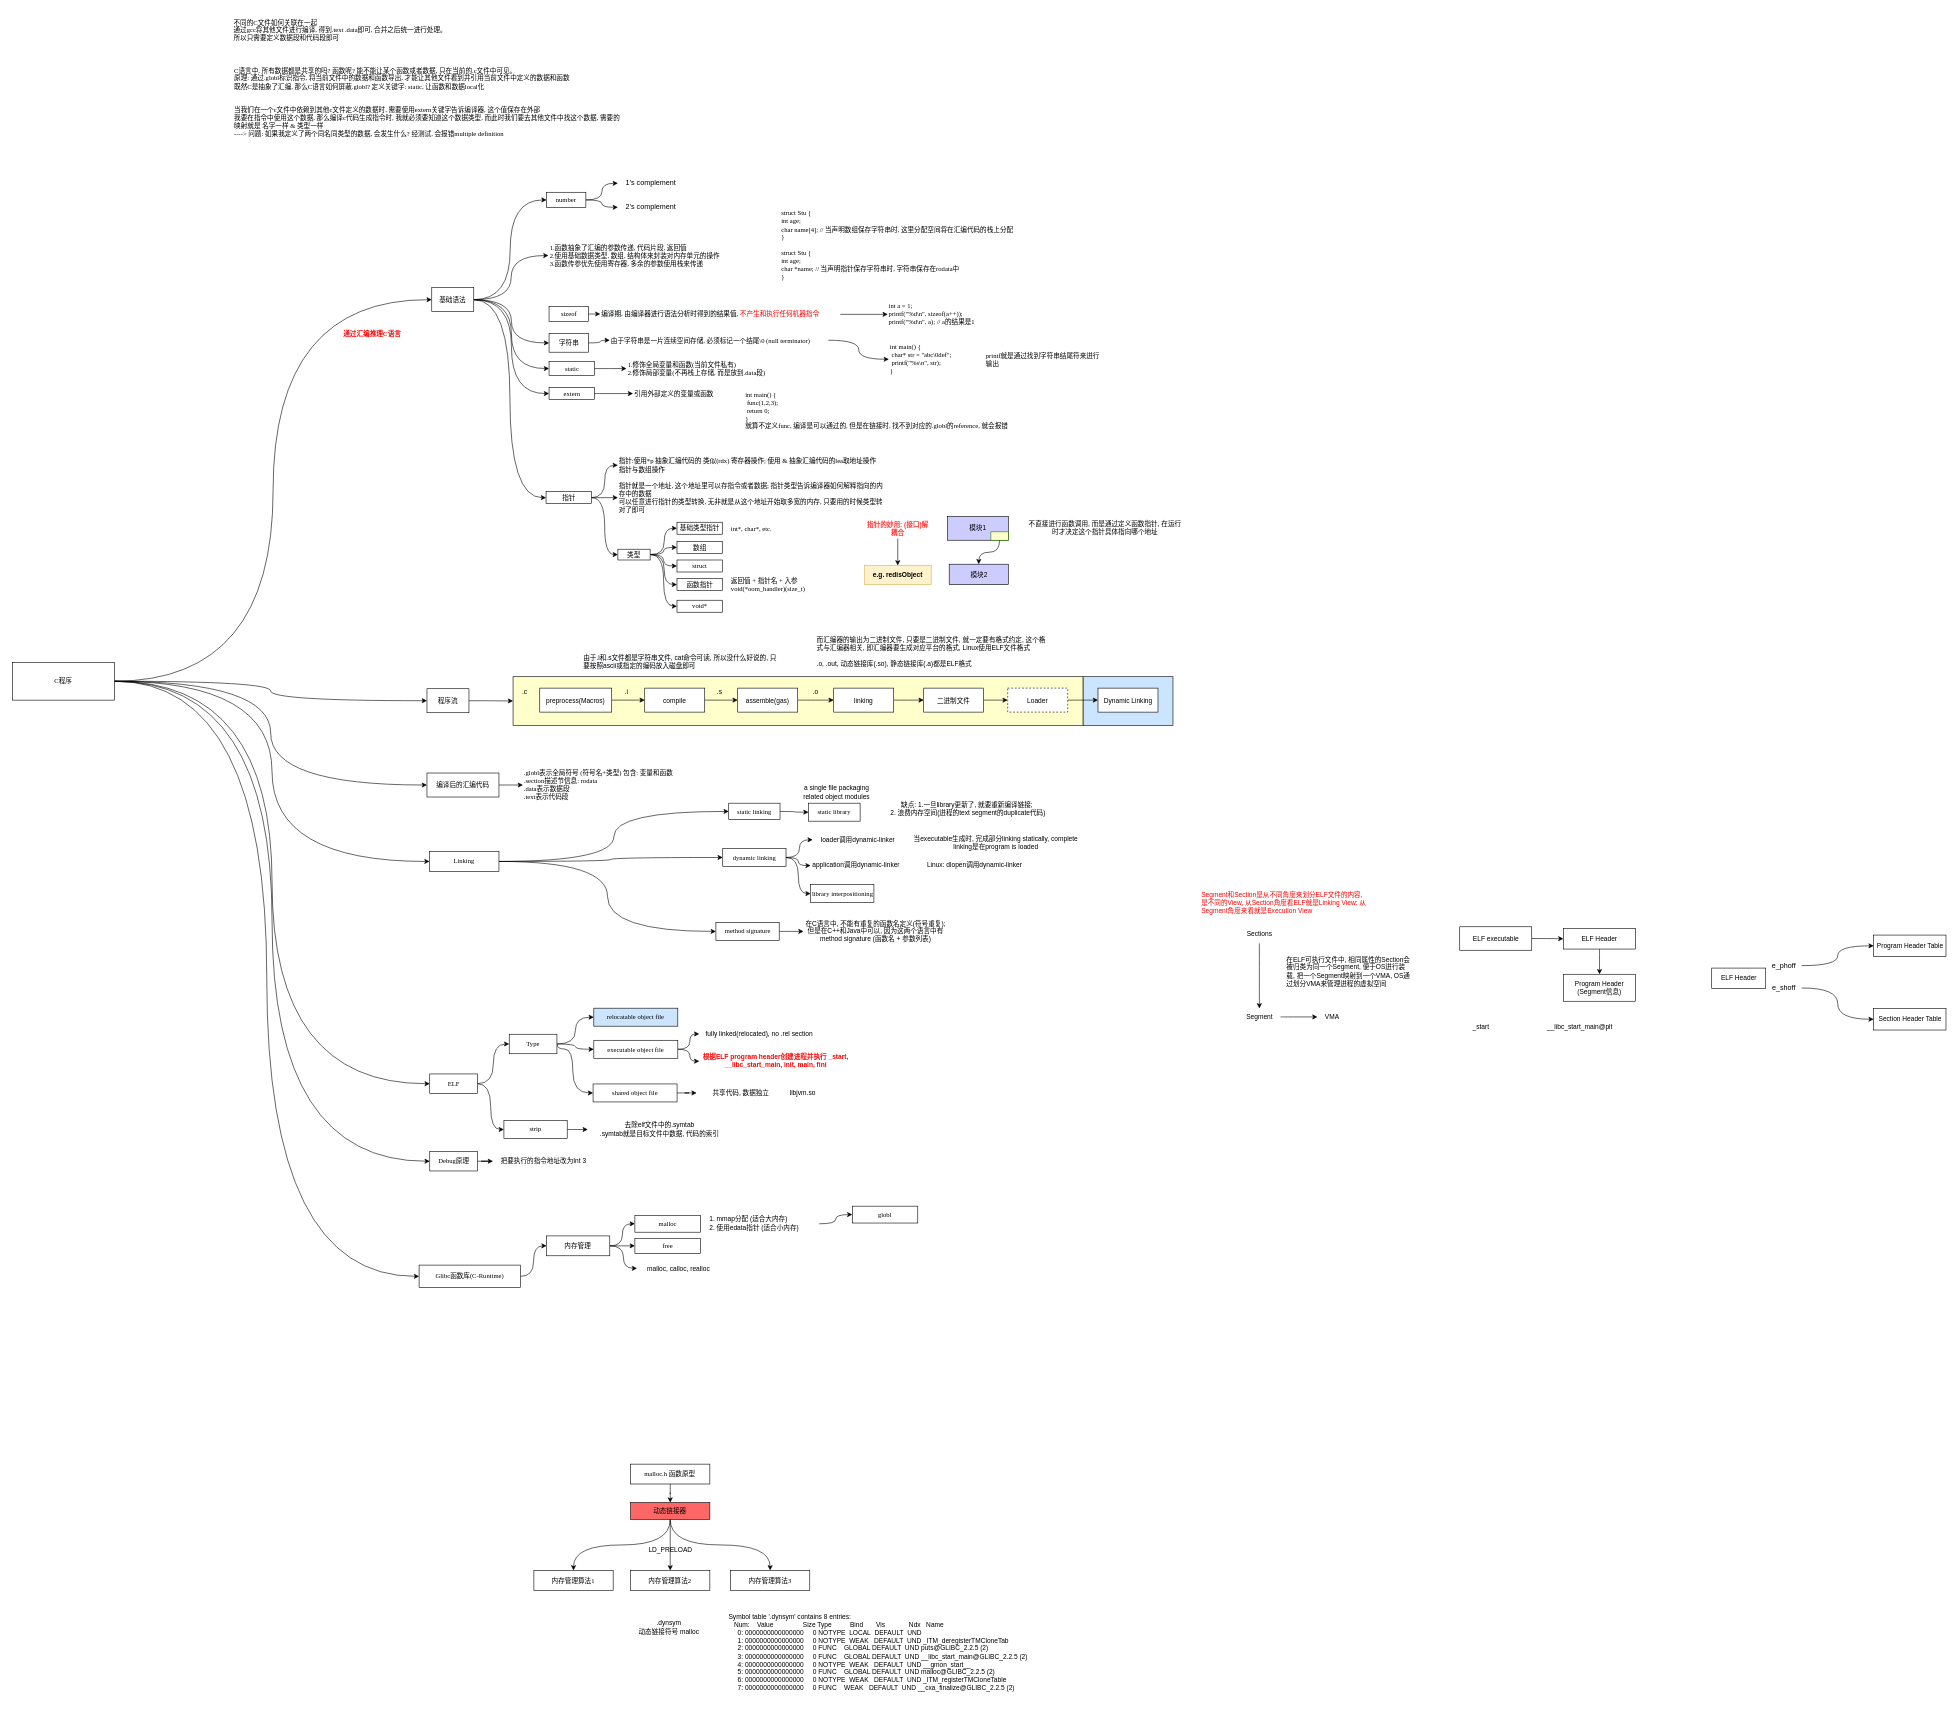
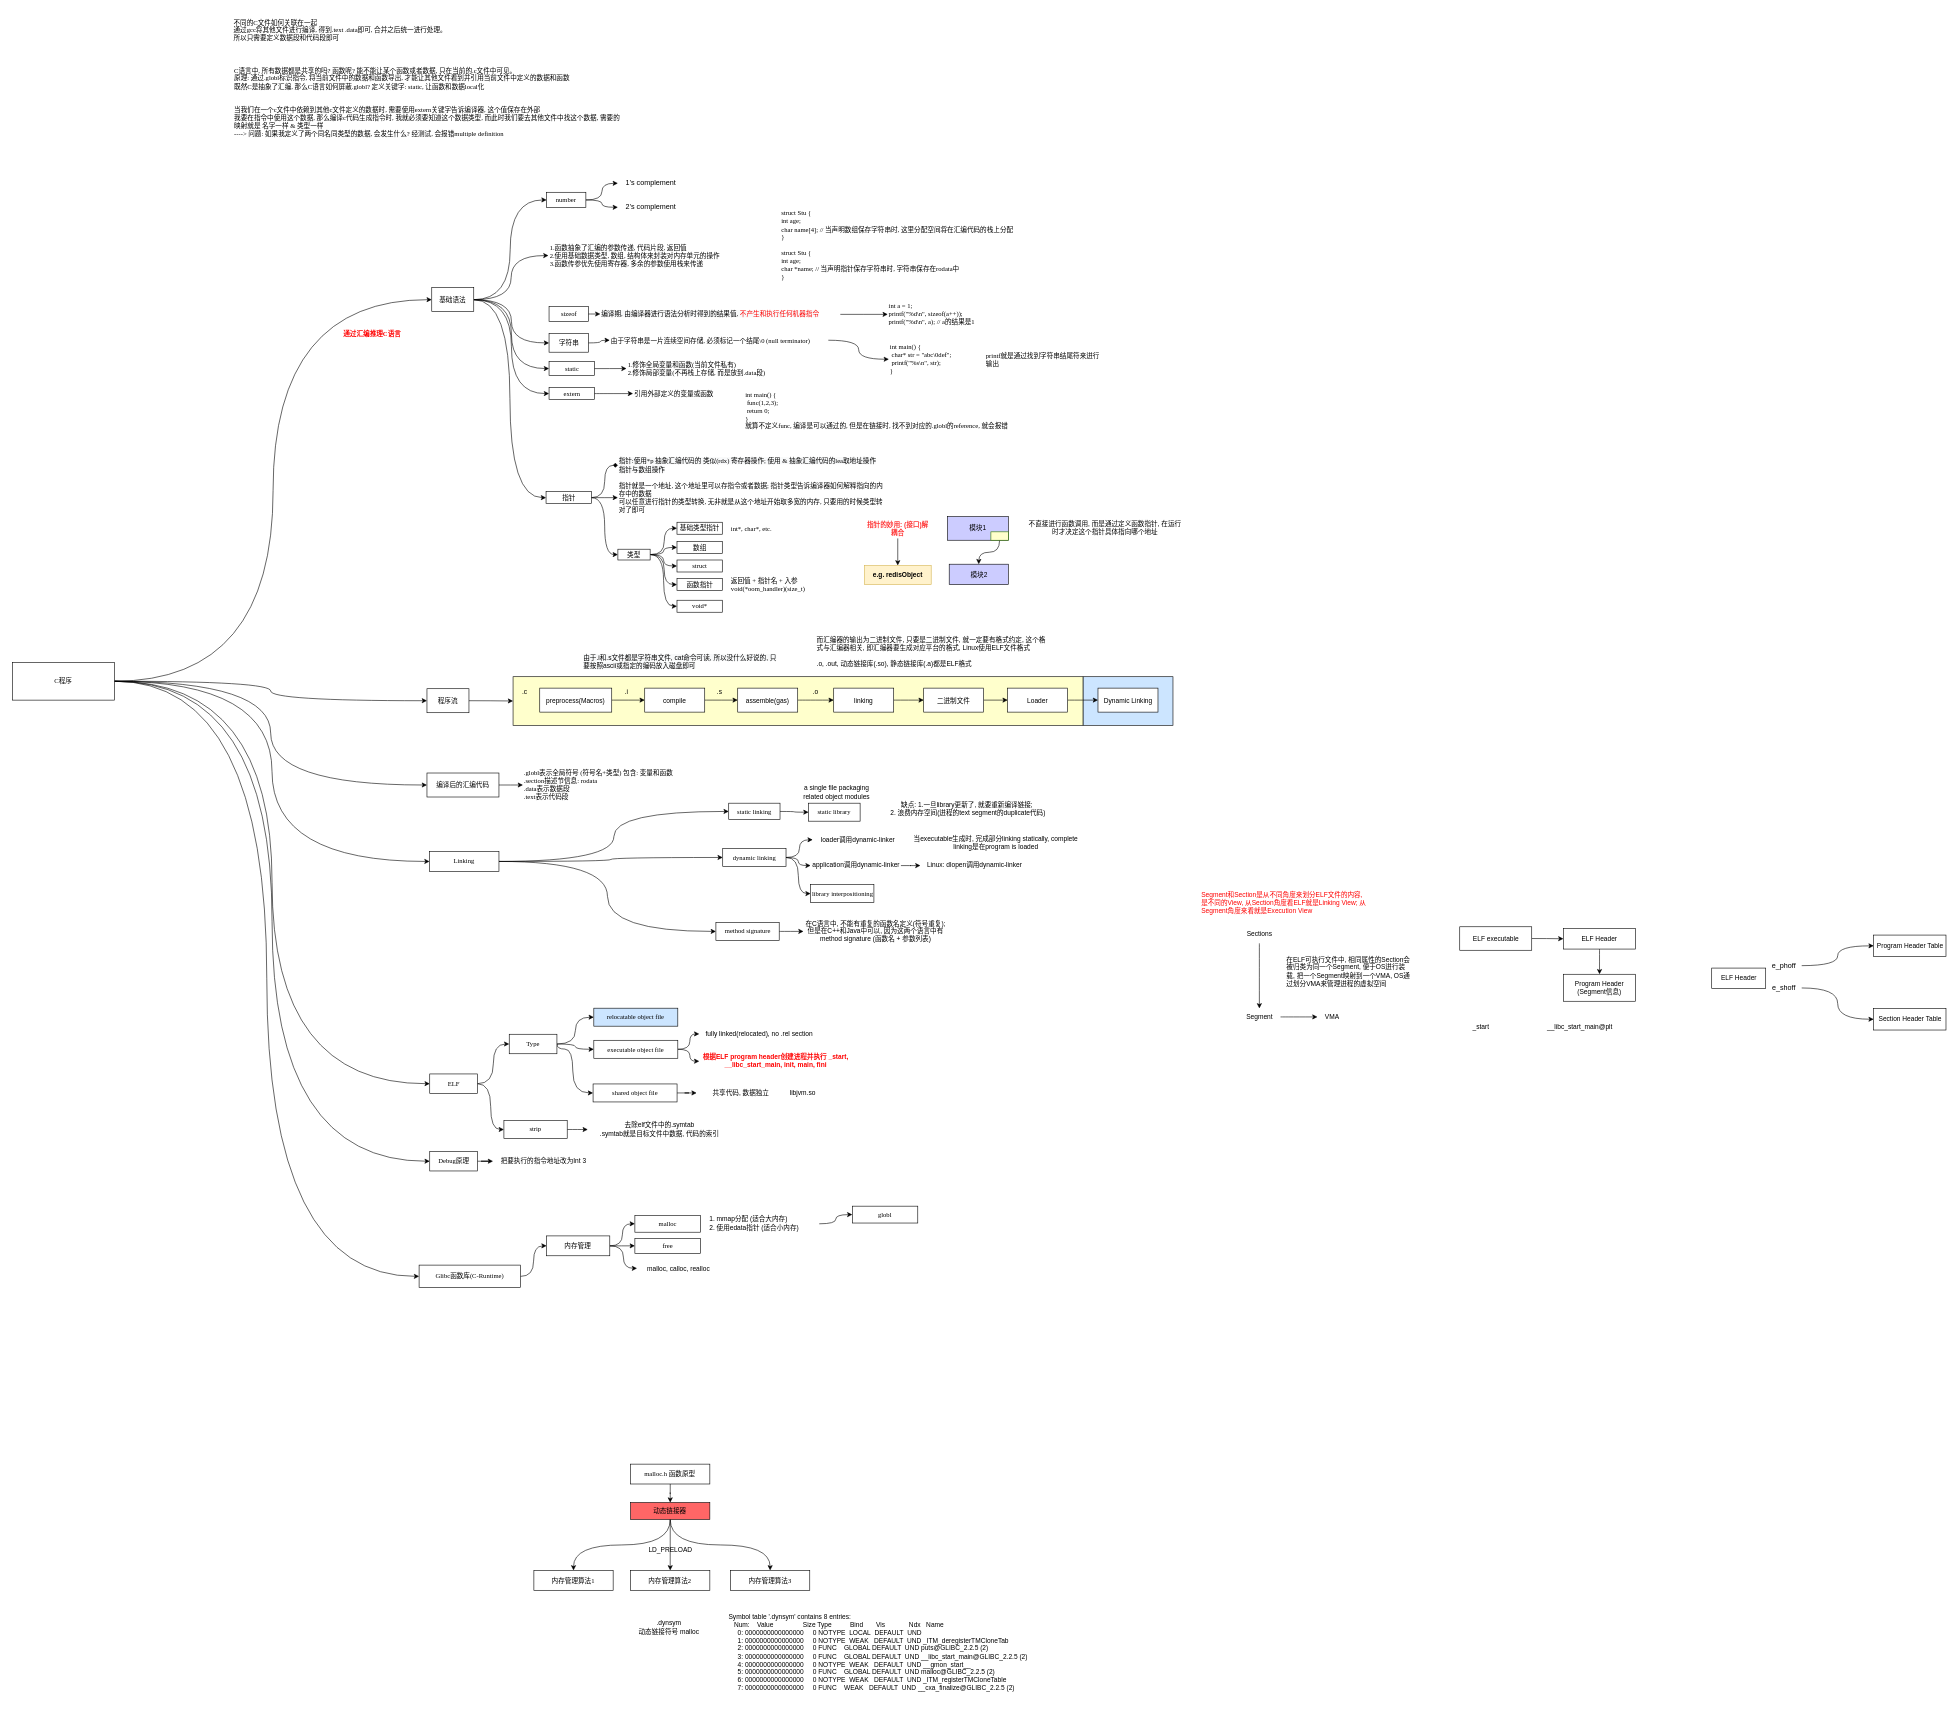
(612, 465) -> (612, 465)
(1038, 700) -> (1038, 700)
none -> (911, 866)
